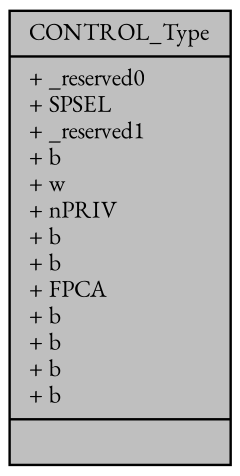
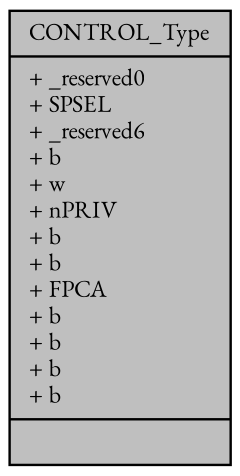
(88, 131) -> (88, 131)
